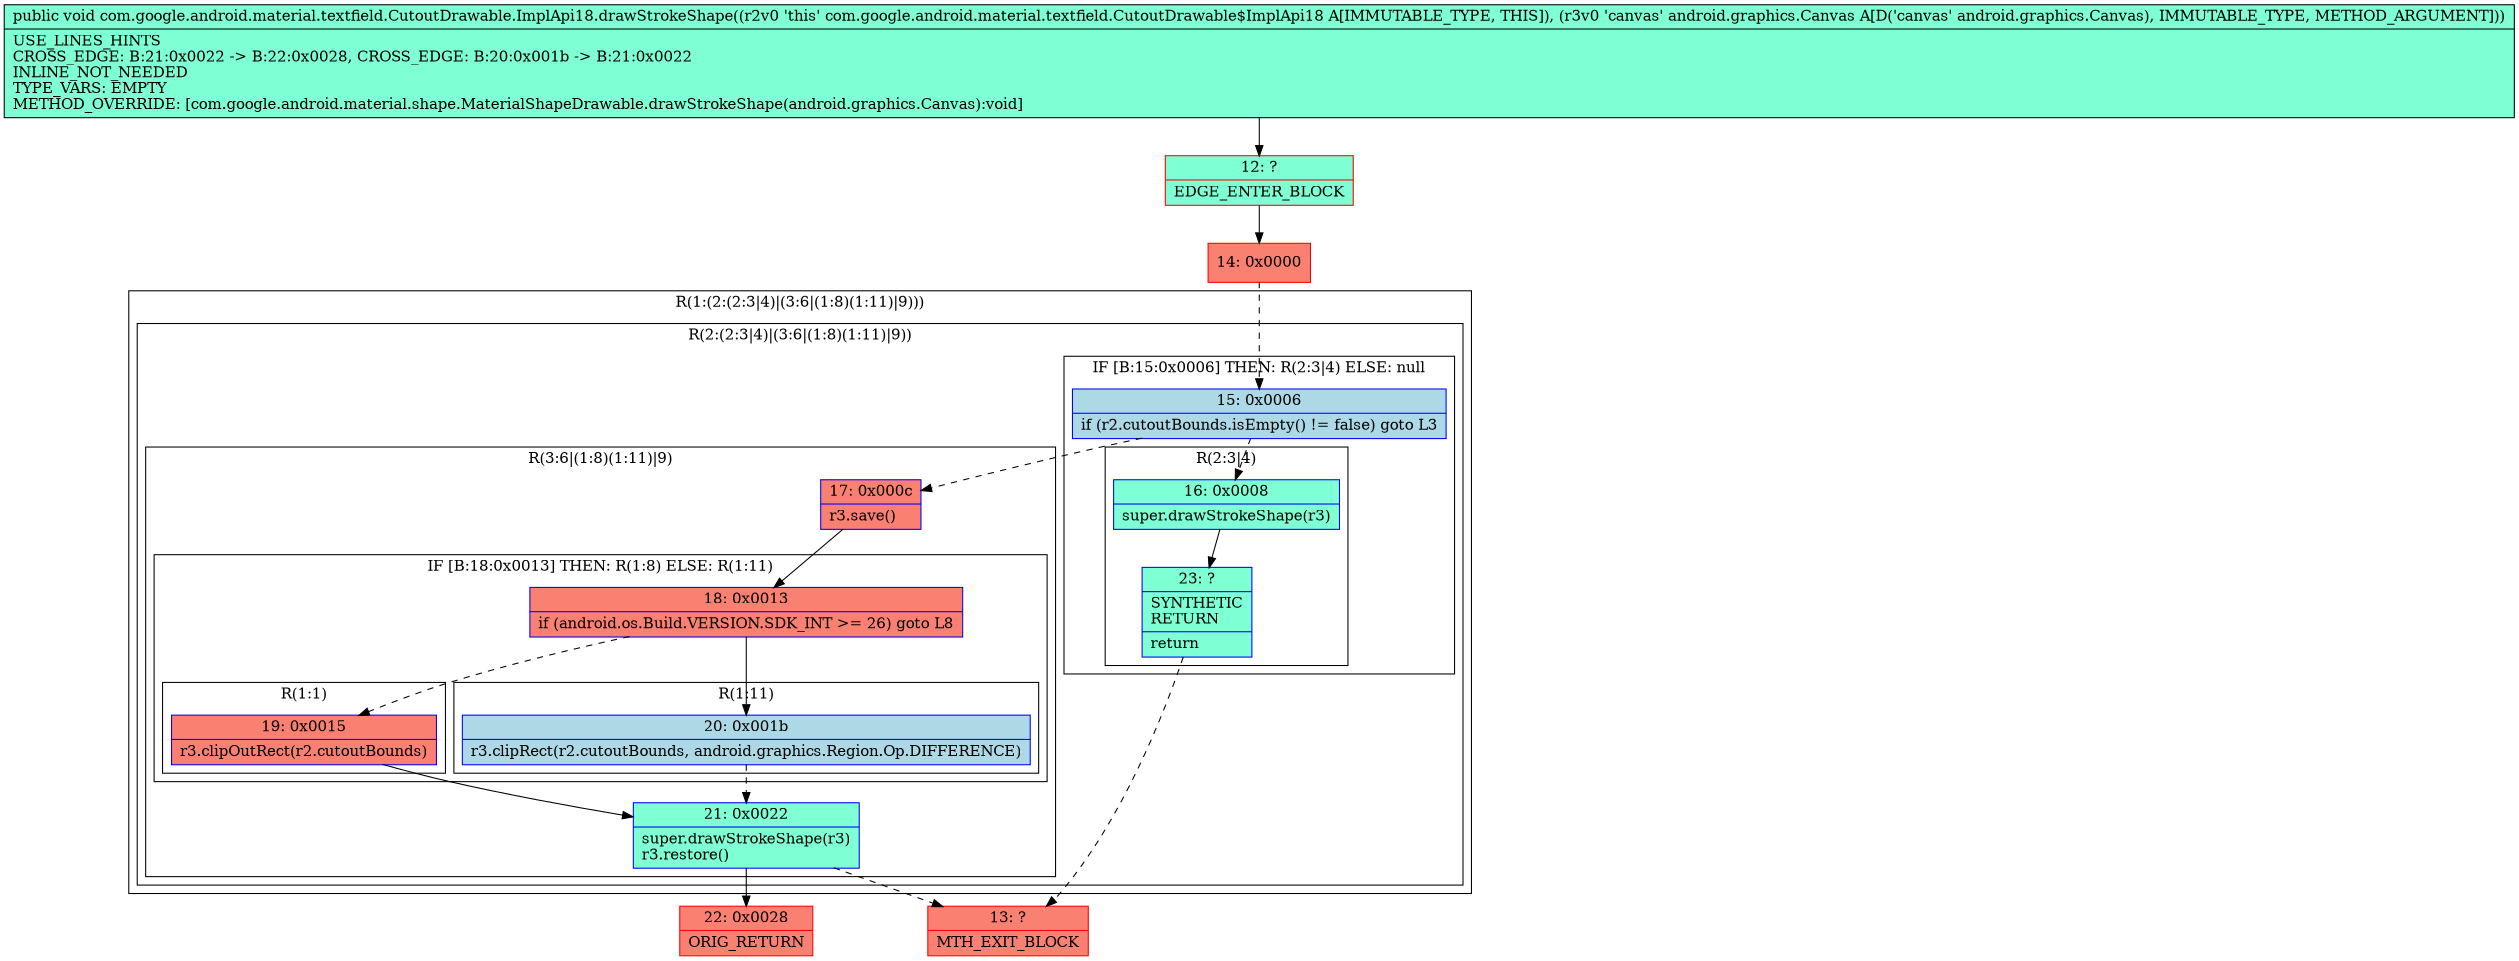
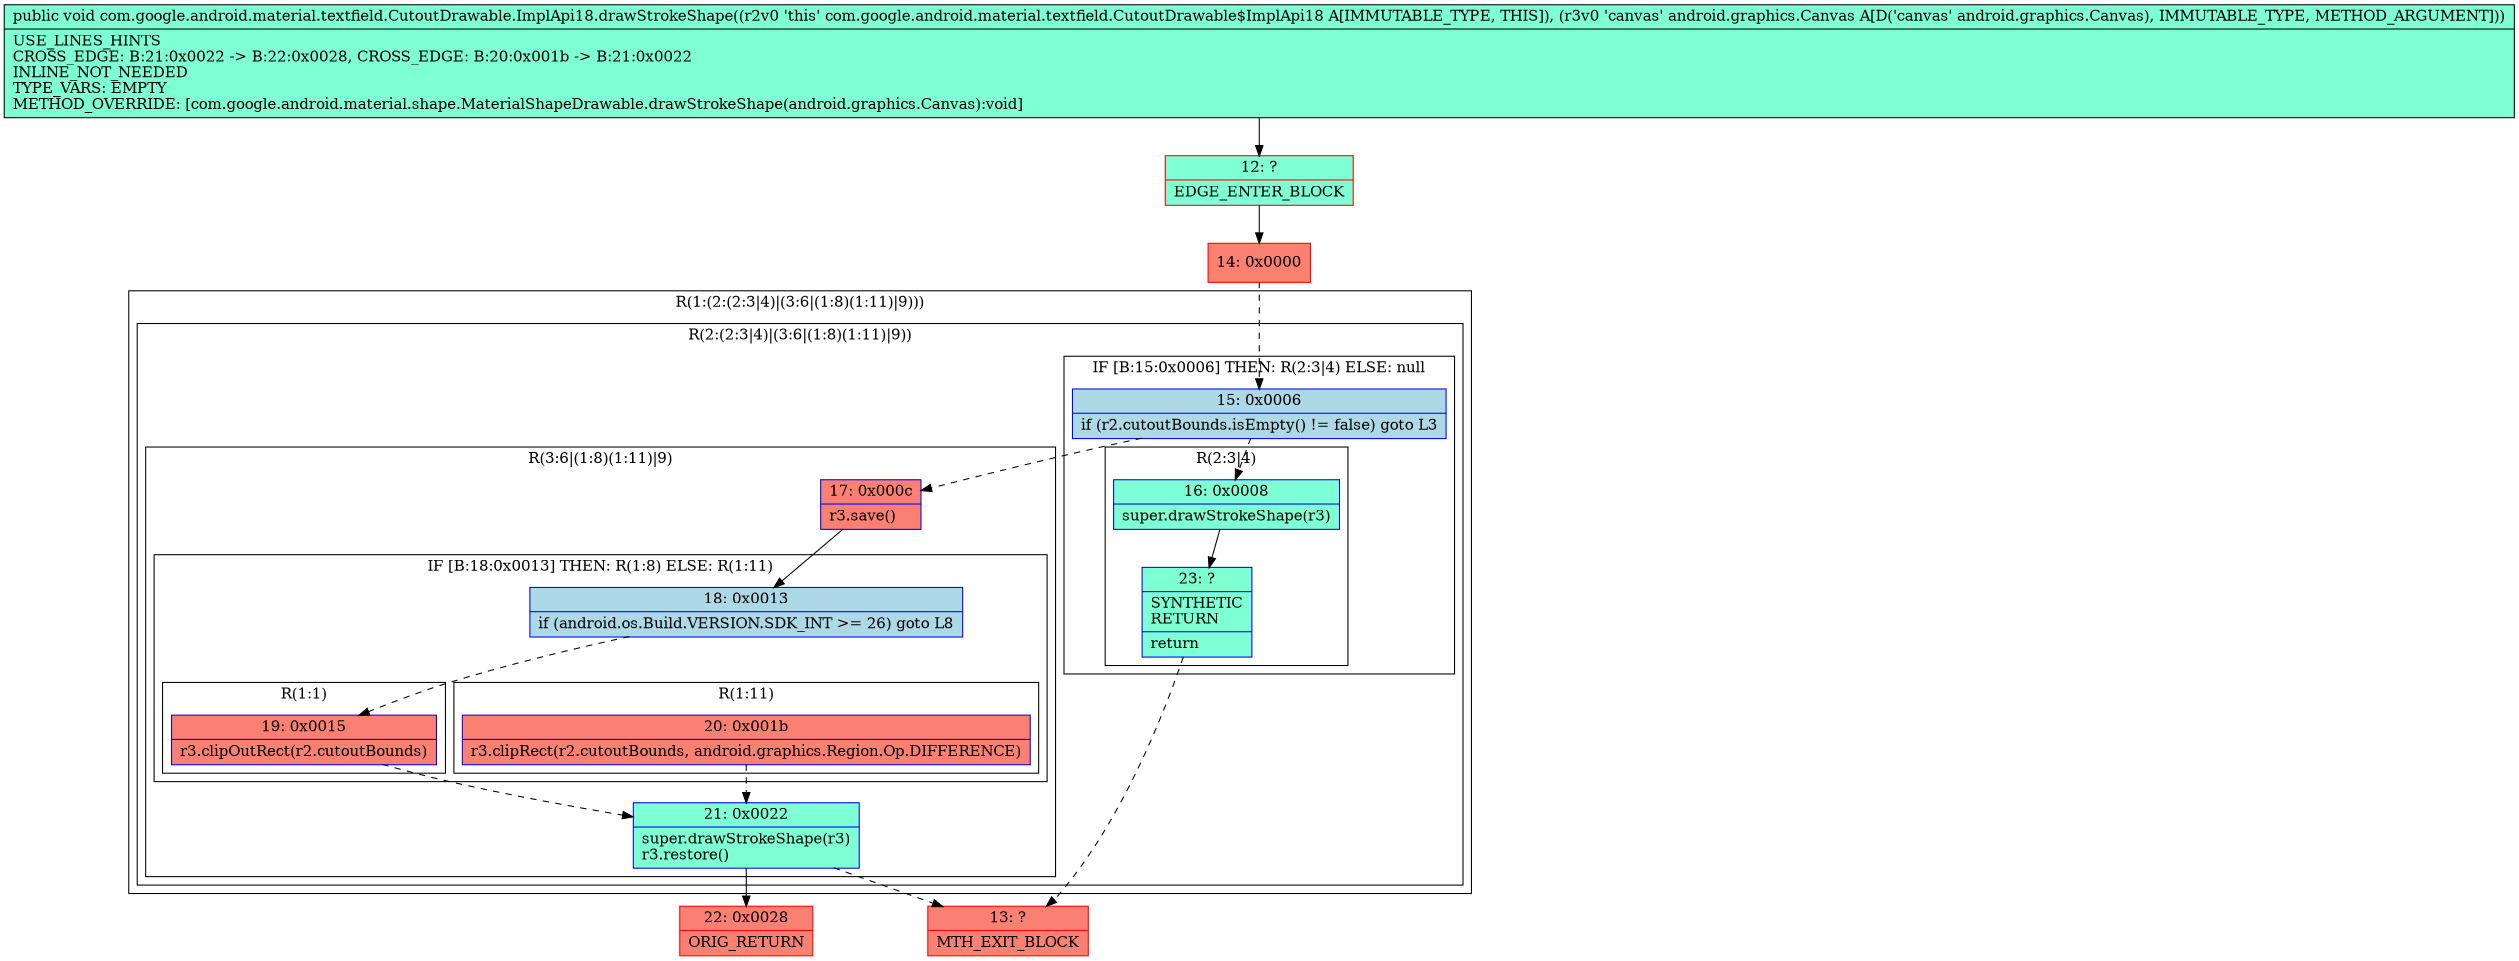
(746, 612) -> (746, 612)
(746, 671) -> none
(746, 740) -> (746, 740)
(502, 793) -> (502, 793)
